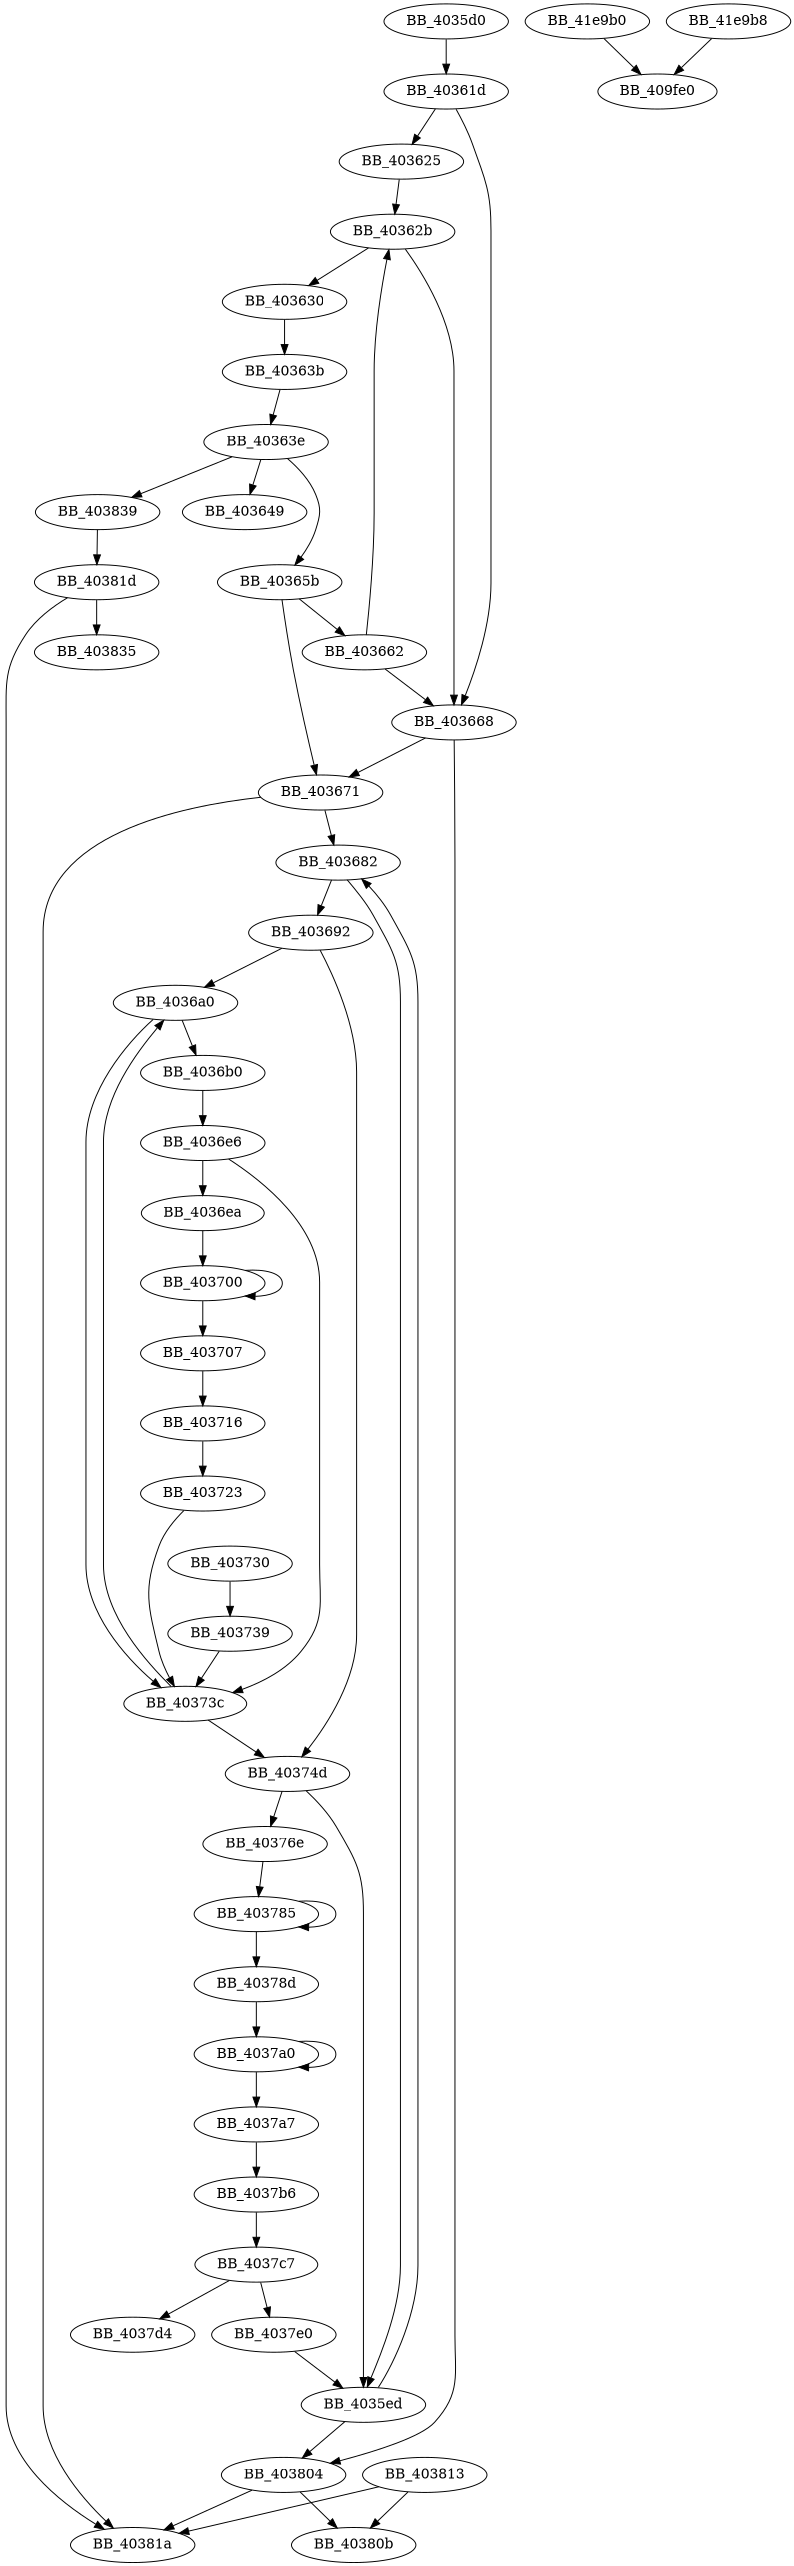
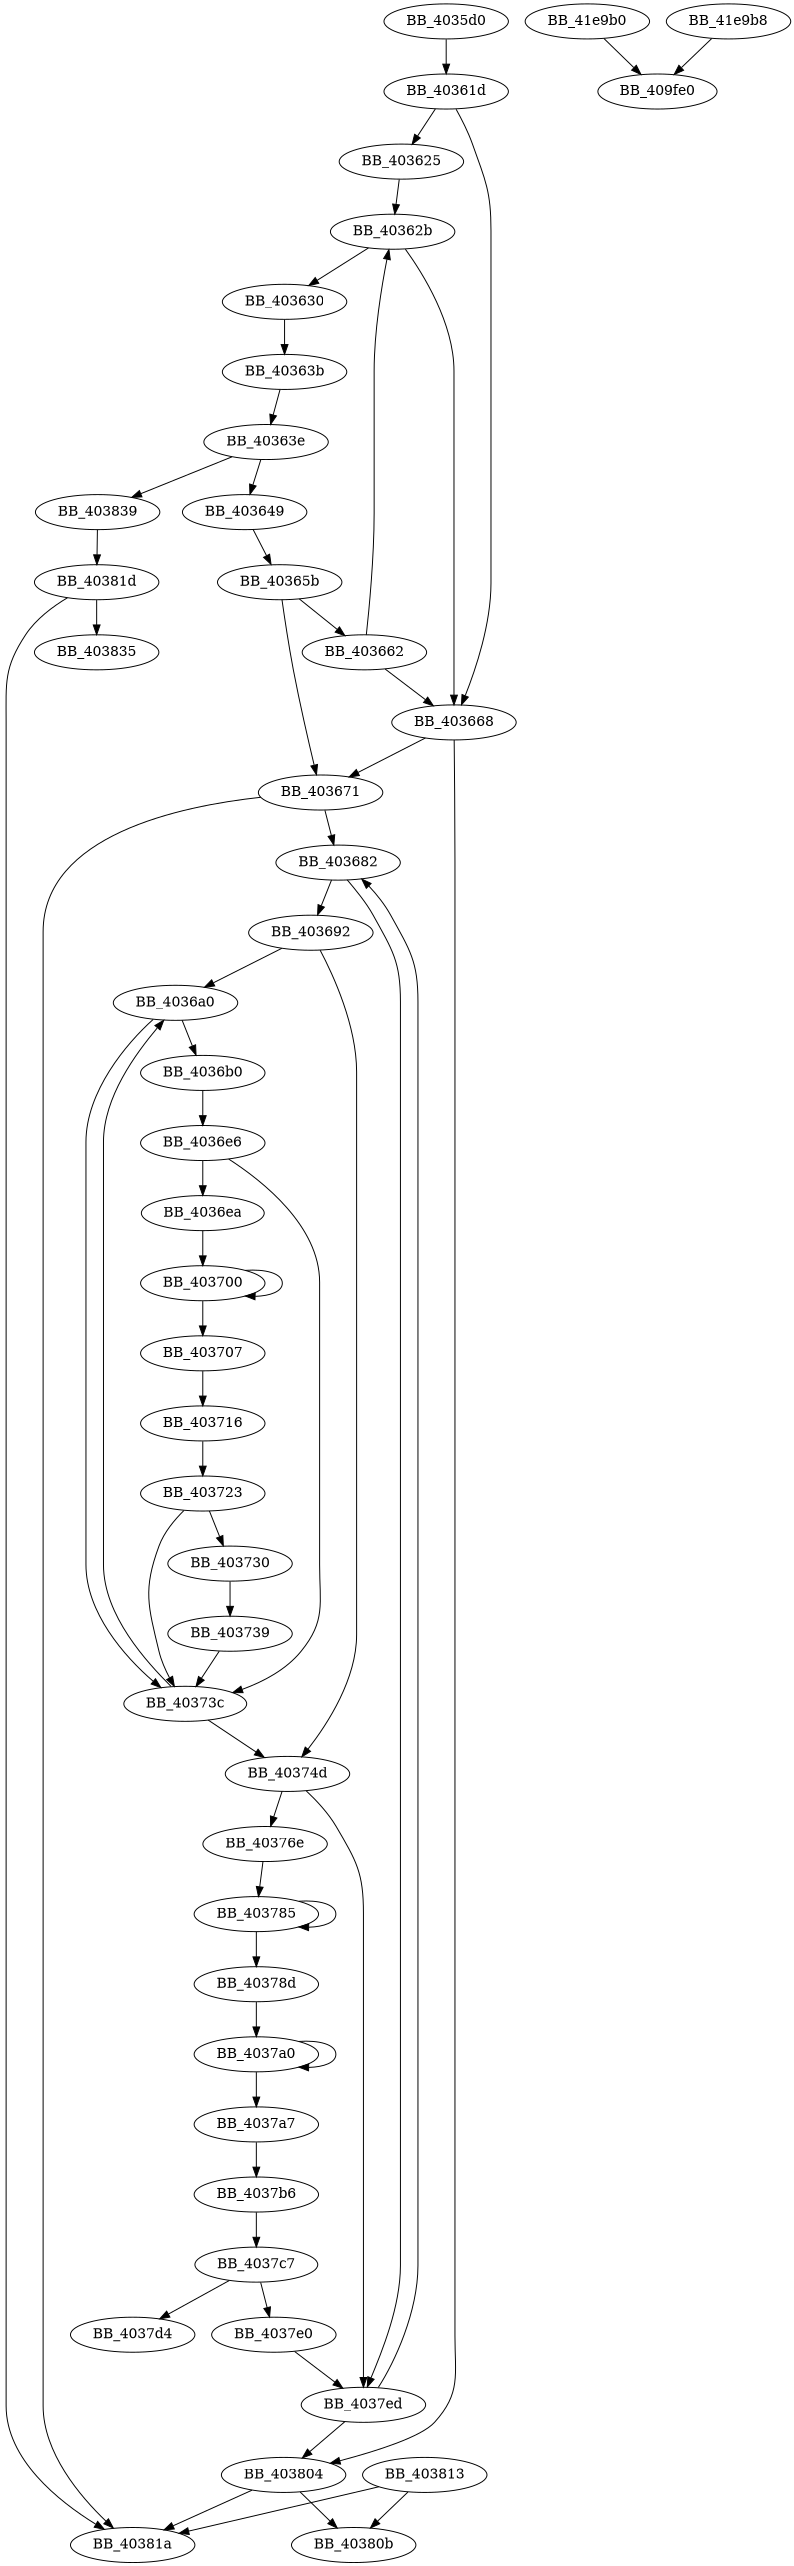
(319, 505) -> (260, 543)
none -> (214, 1524)
(363, 2405) -> (363, 2405)
